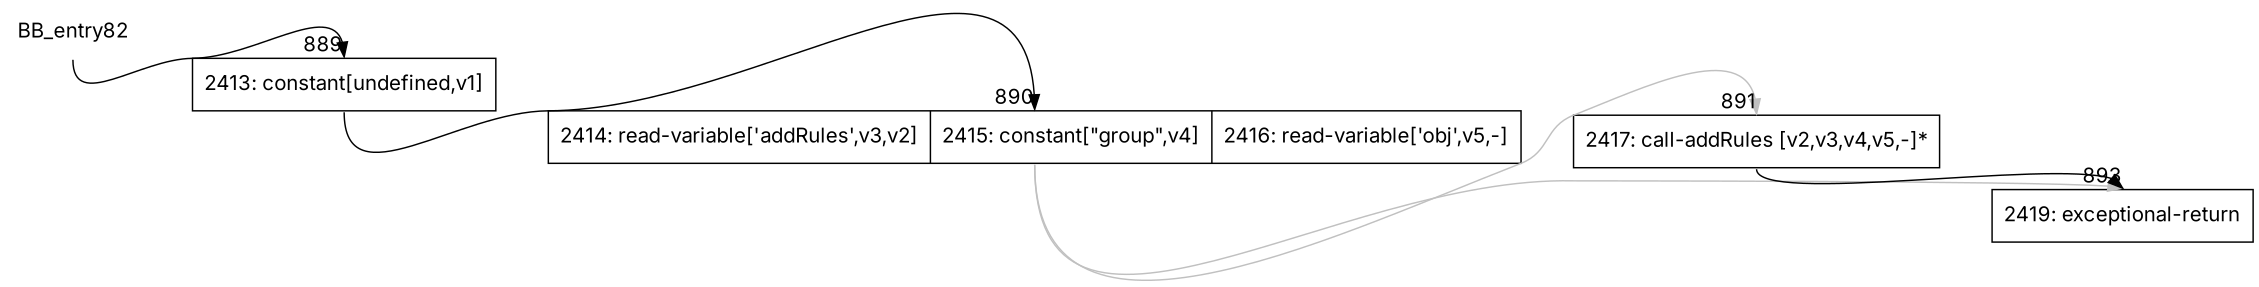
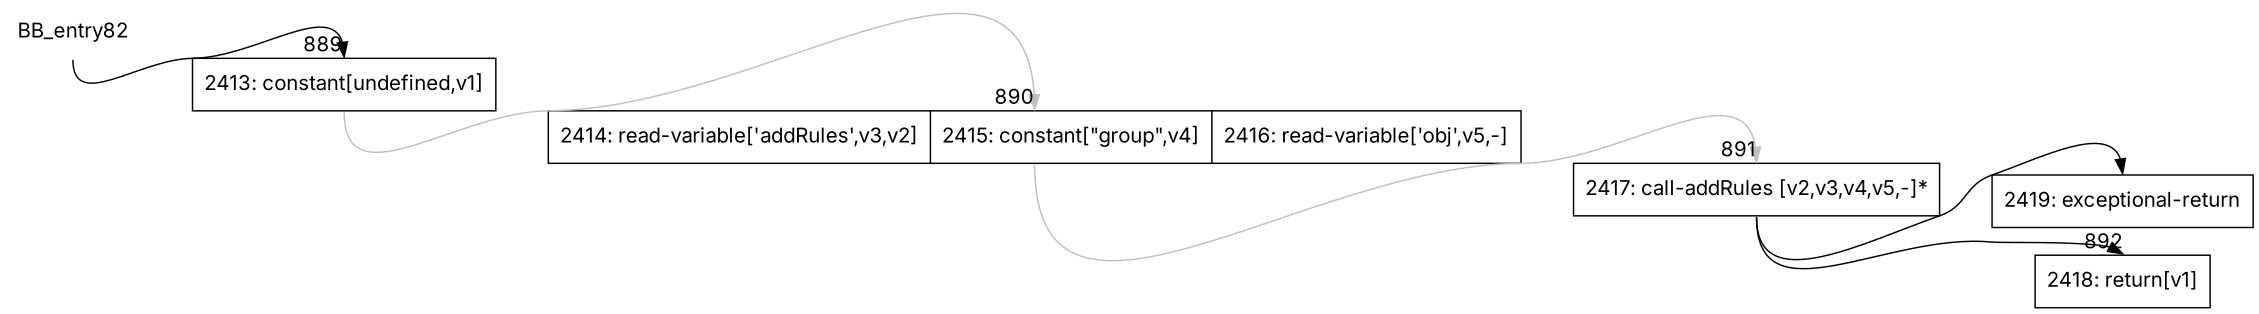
(701, 84) -> (701, 84)
(1531, 184) -> none
none -> (2123, 281)
